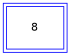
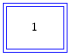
(35, 28) -> (35, 28)
